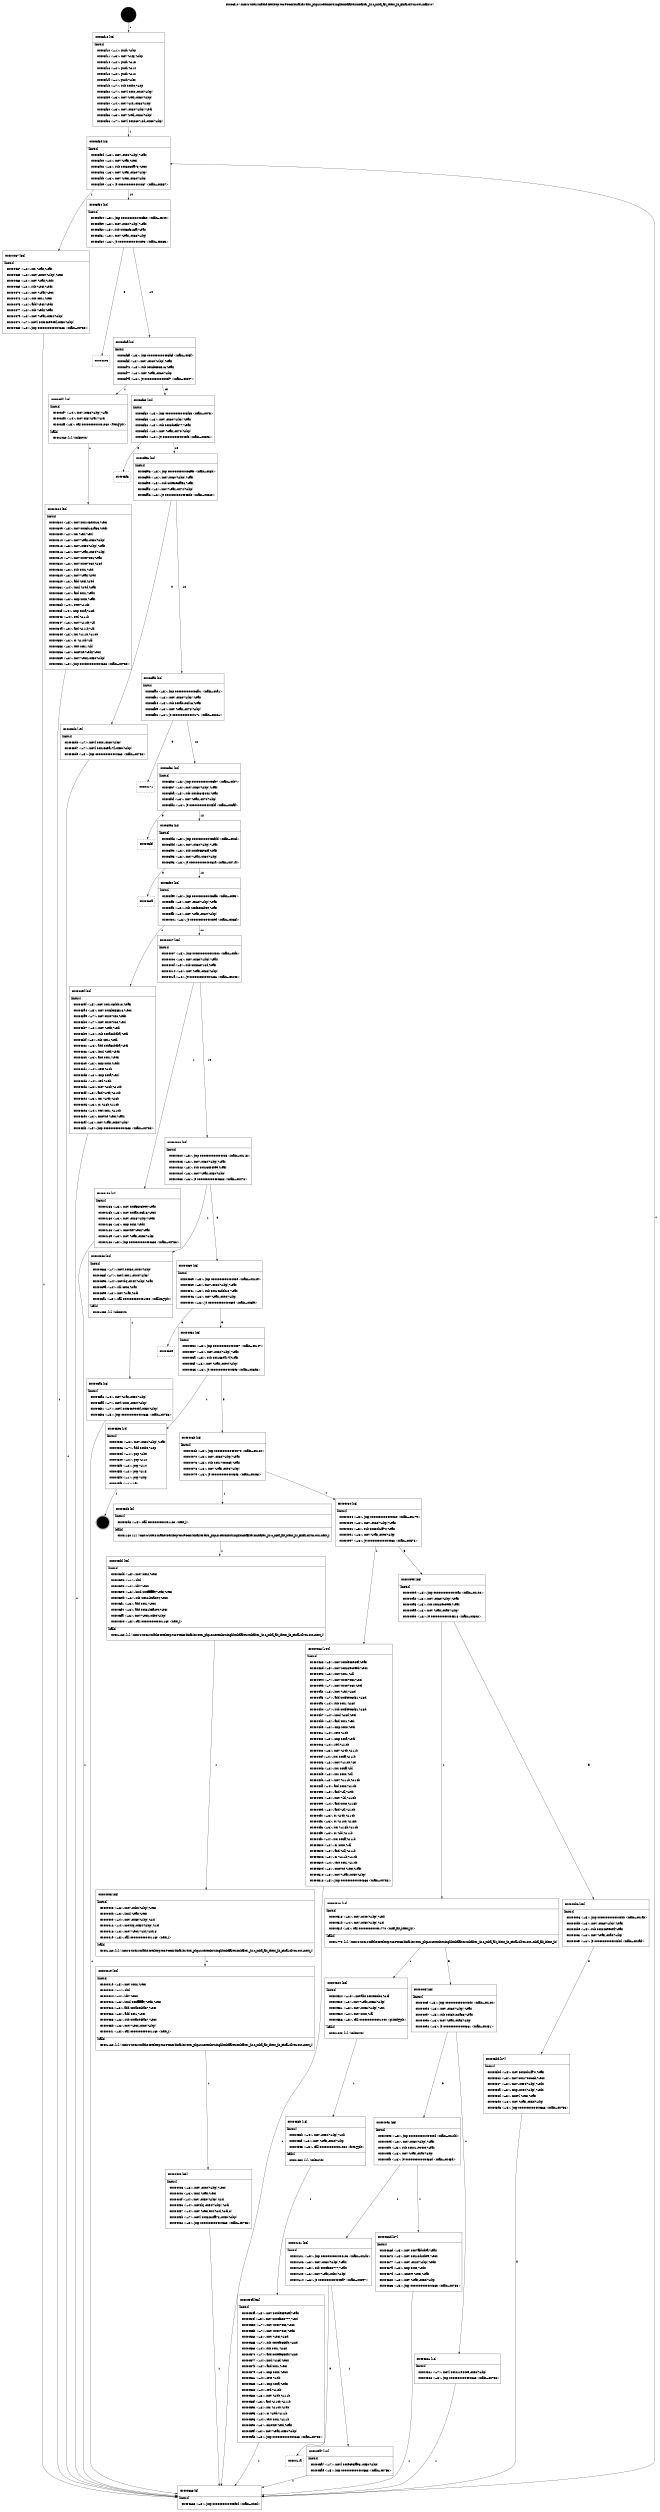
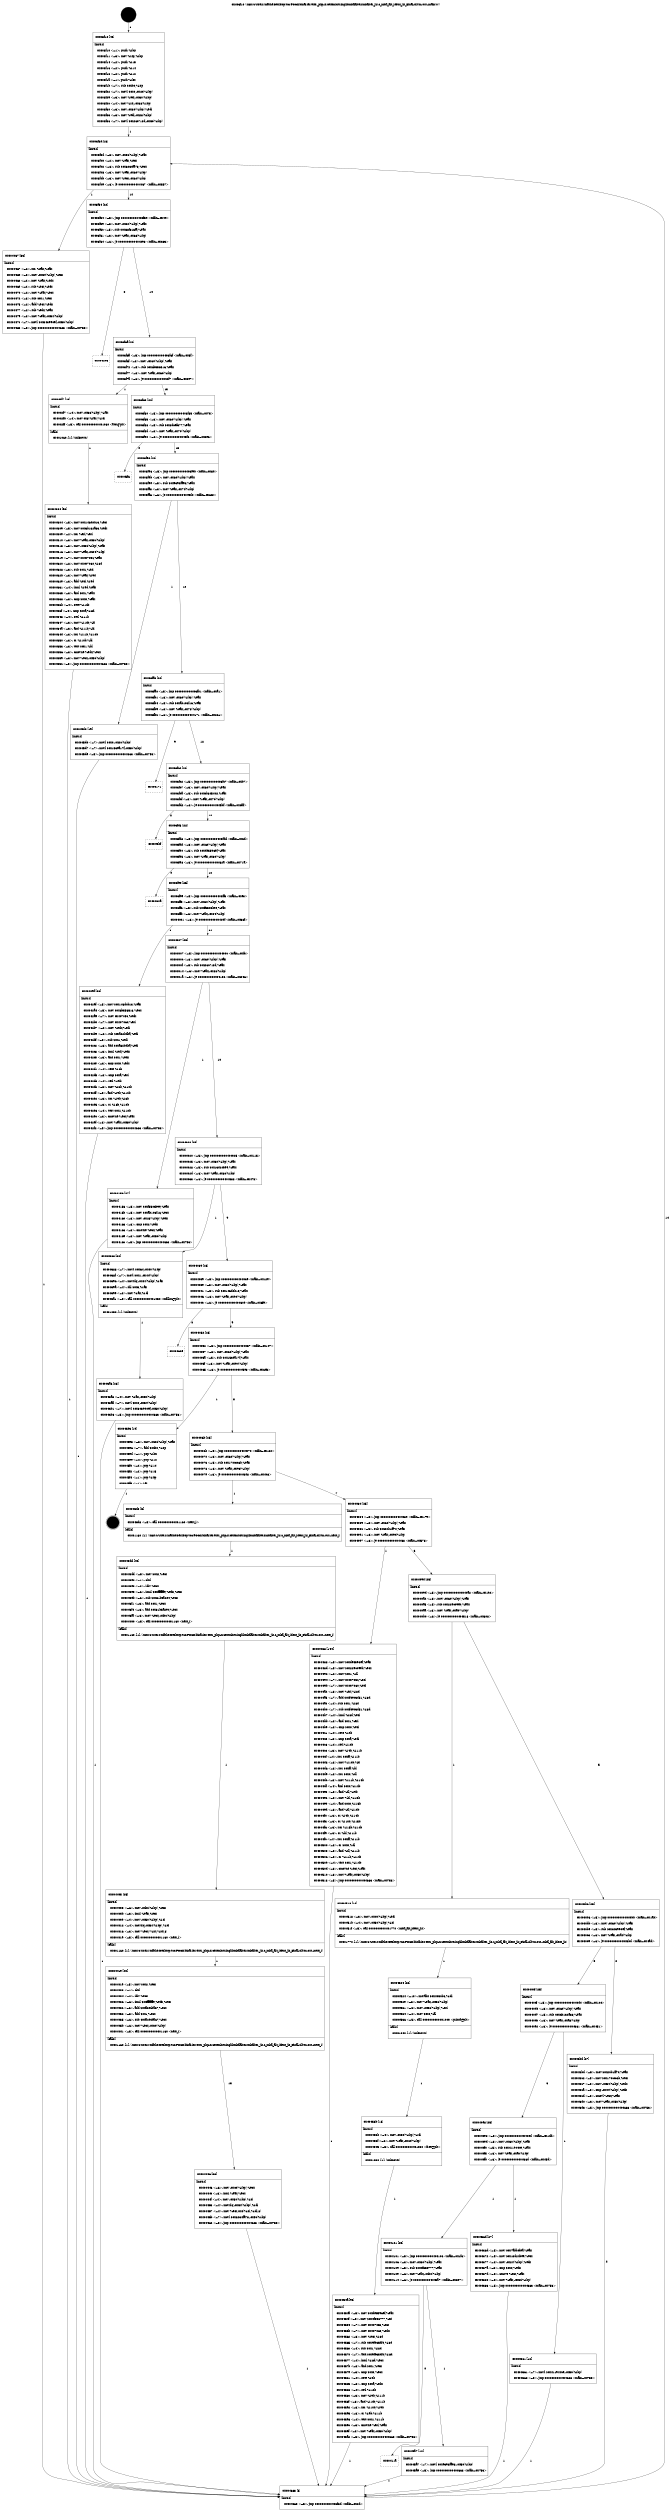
(172, 587) -> (172, 587)
(656, 1218) -> (667, 1218)
(448, 1965) -> (590, 1965)
(208, 2084) -> (230, 2084)
